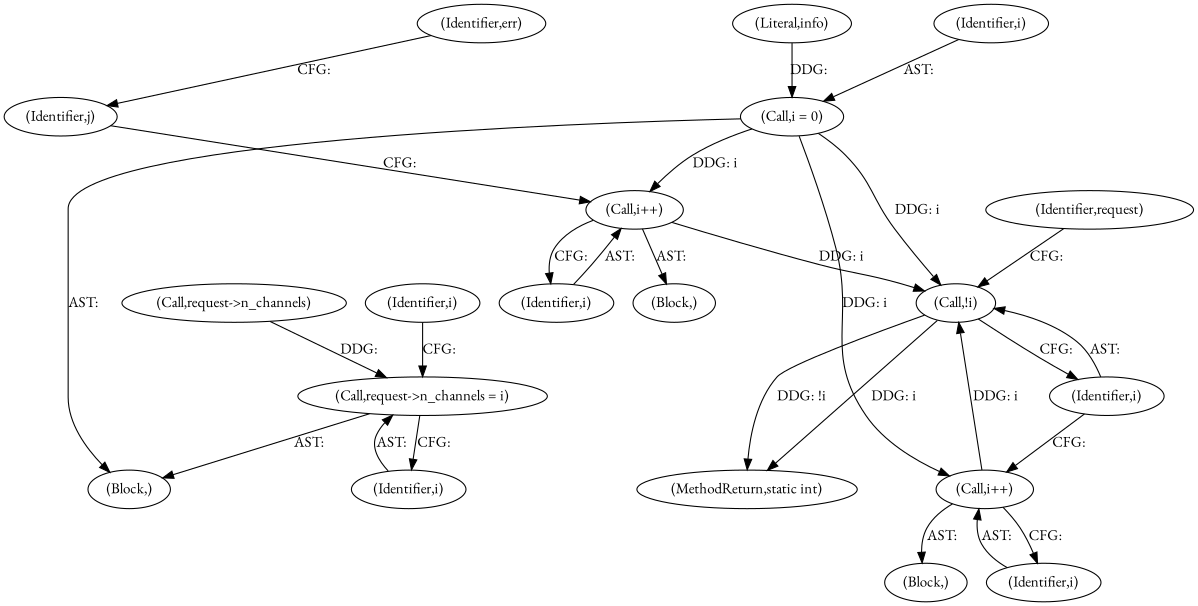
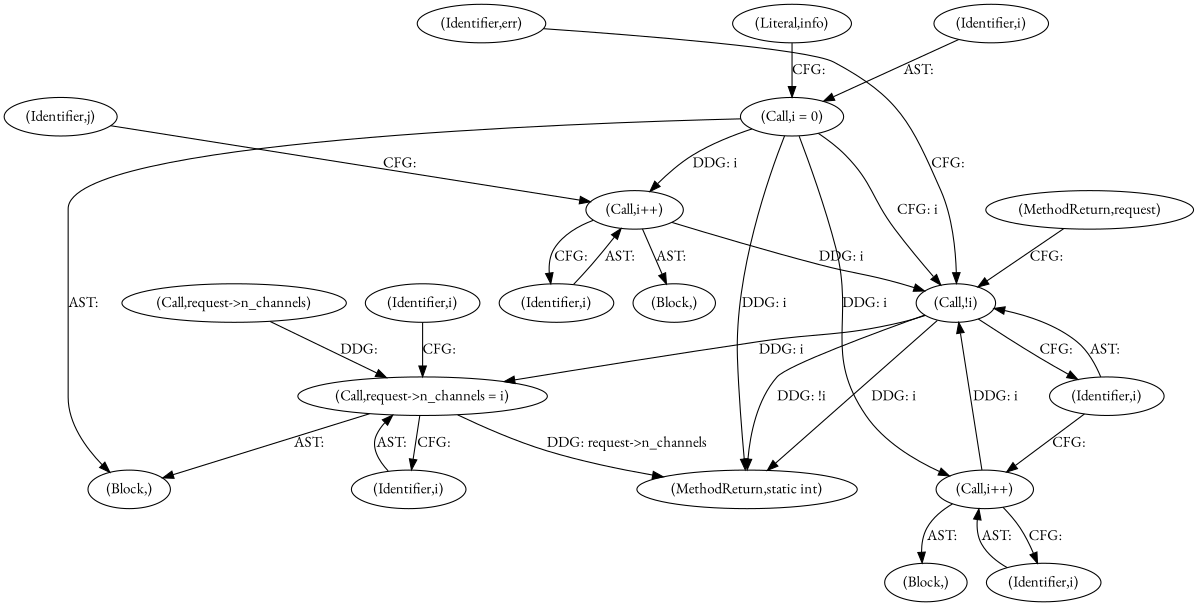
(274, 69) -> (816, 57)
(811, 70) -> (811, 70)
(918, 210) -> (918, 210)
(1090, 210) -> (1090, 210)
none -> (741, 294)
none -> (720, 347)
none -> (553, 453)
